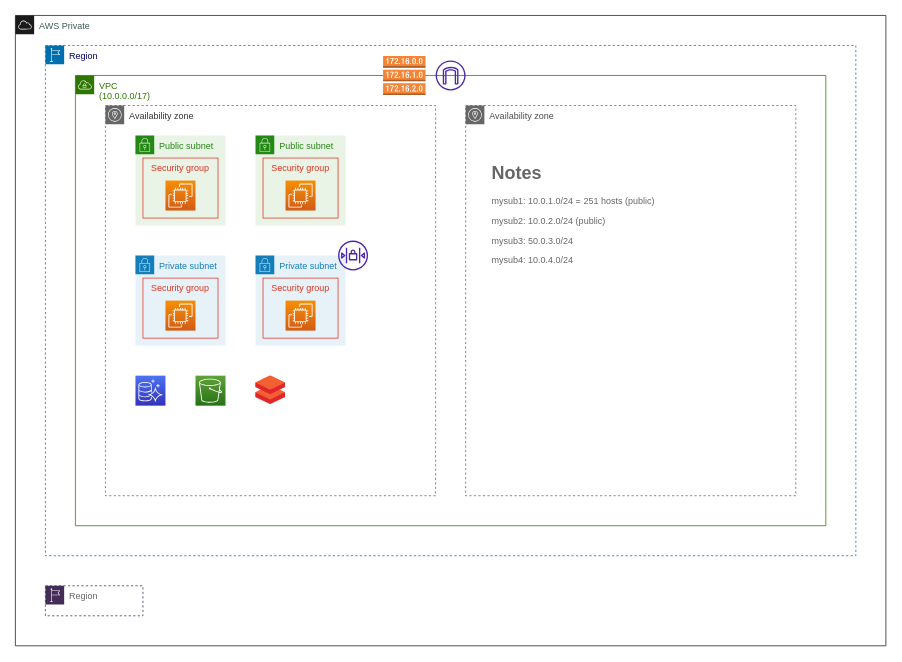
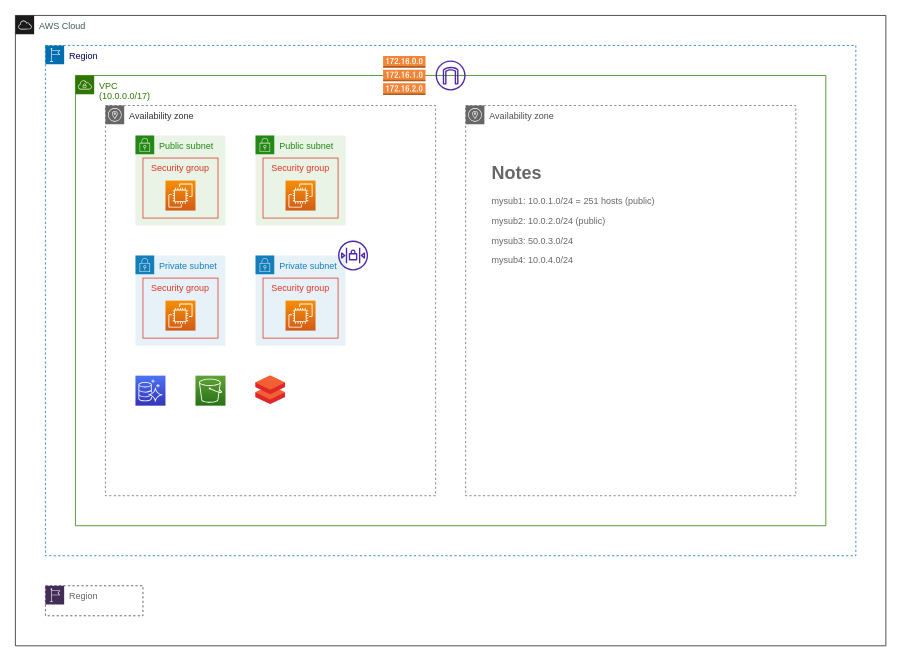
(65, 26) -> (60, 26)
